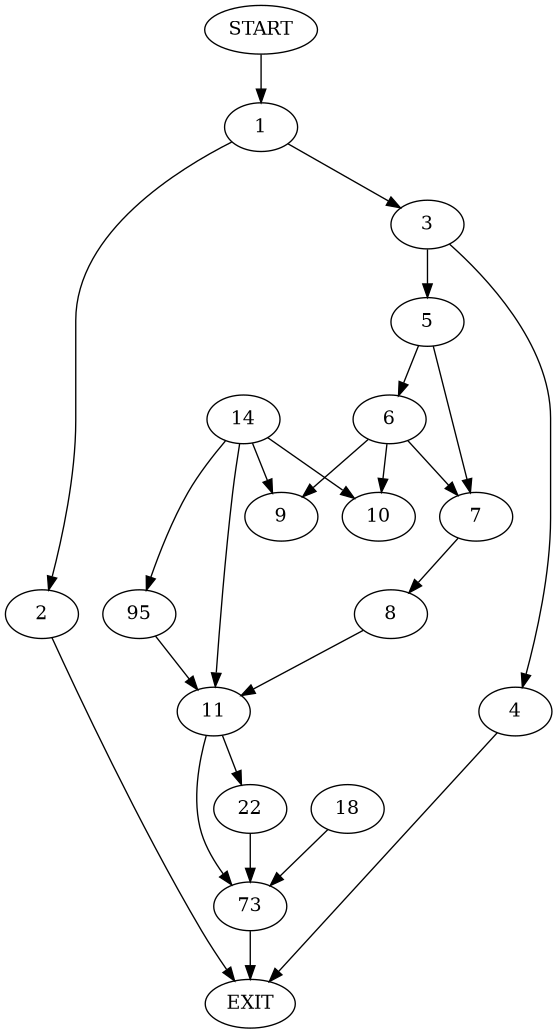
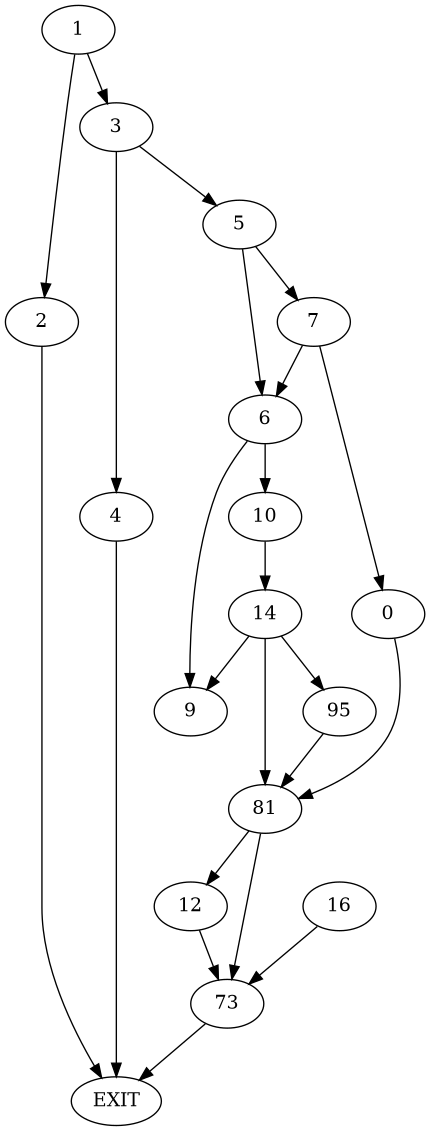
(261, 30) -> none
(428, 463) -> (293, 365)
(305, 464) -> (265, 559)
(391, 614) -> (388, 614)
(214, 712) -> (265, 809)
(250, 809) -> (191, 906)
(348, 809) -> (340, 906)
